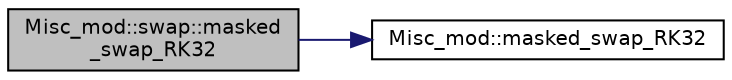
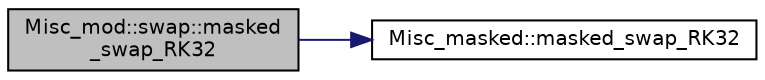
(548, 40) -> (564, 40)
